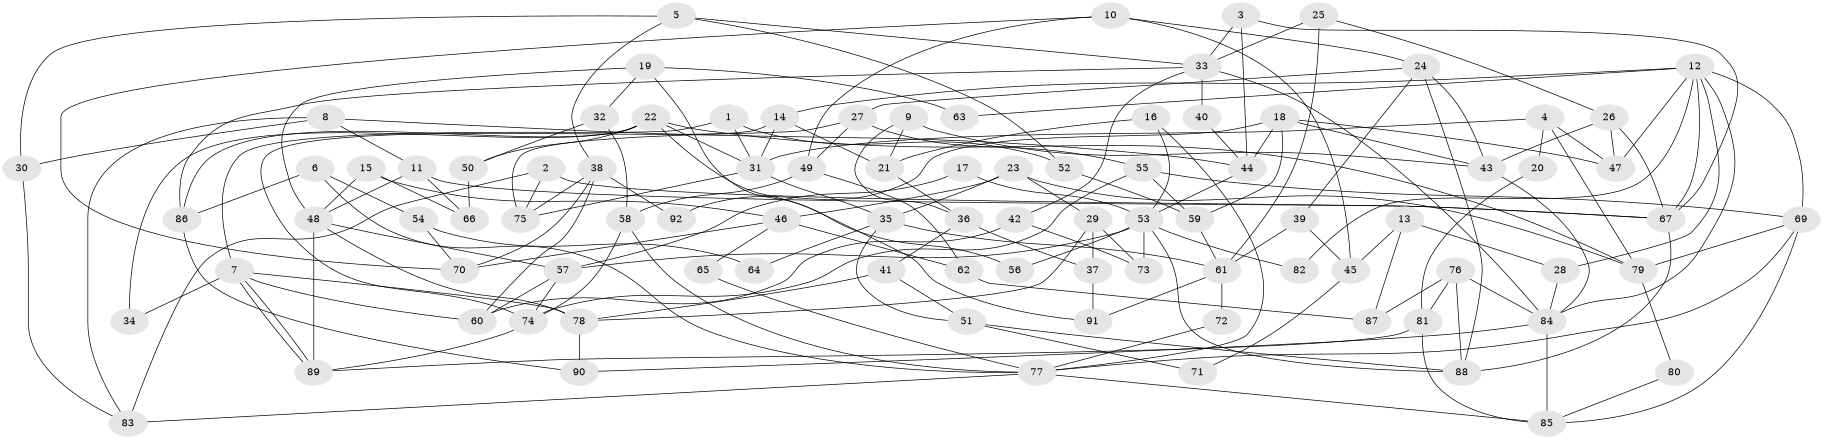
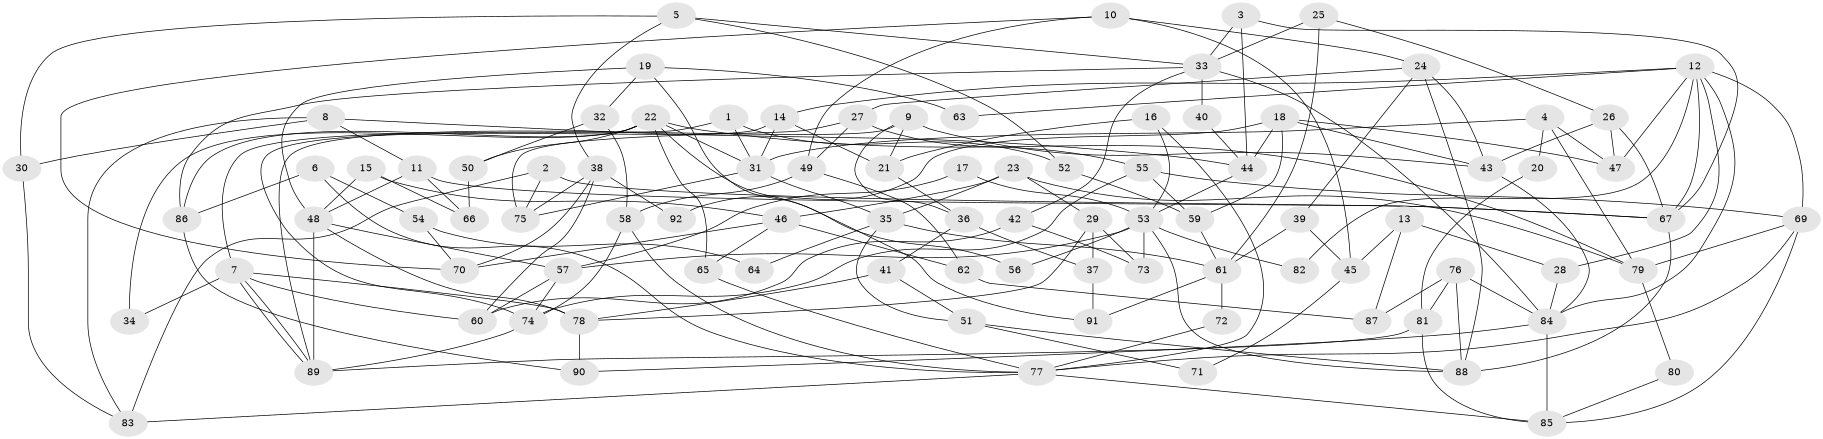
none -> (304, 150)
none -> (700, 202)
